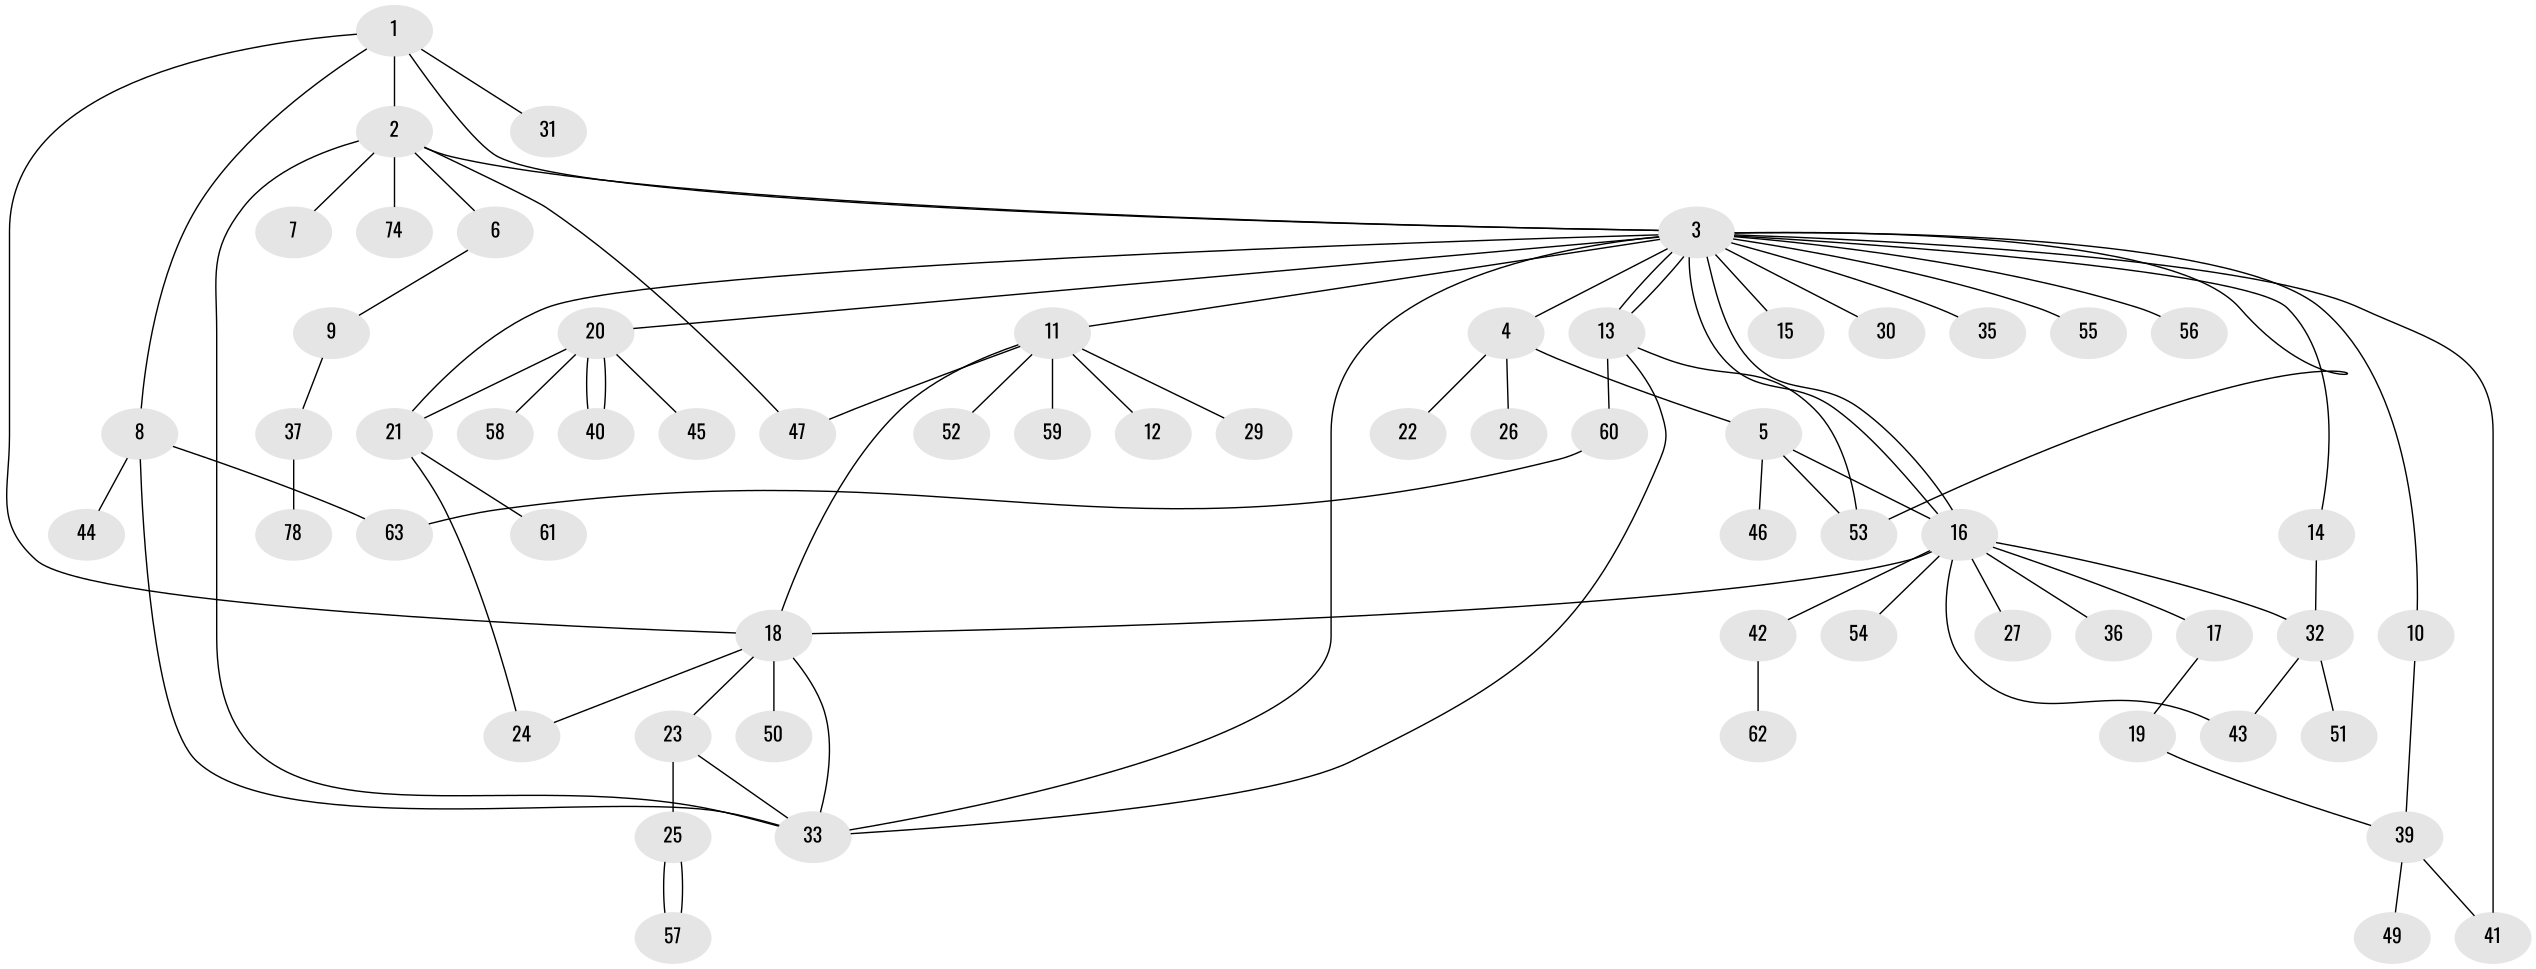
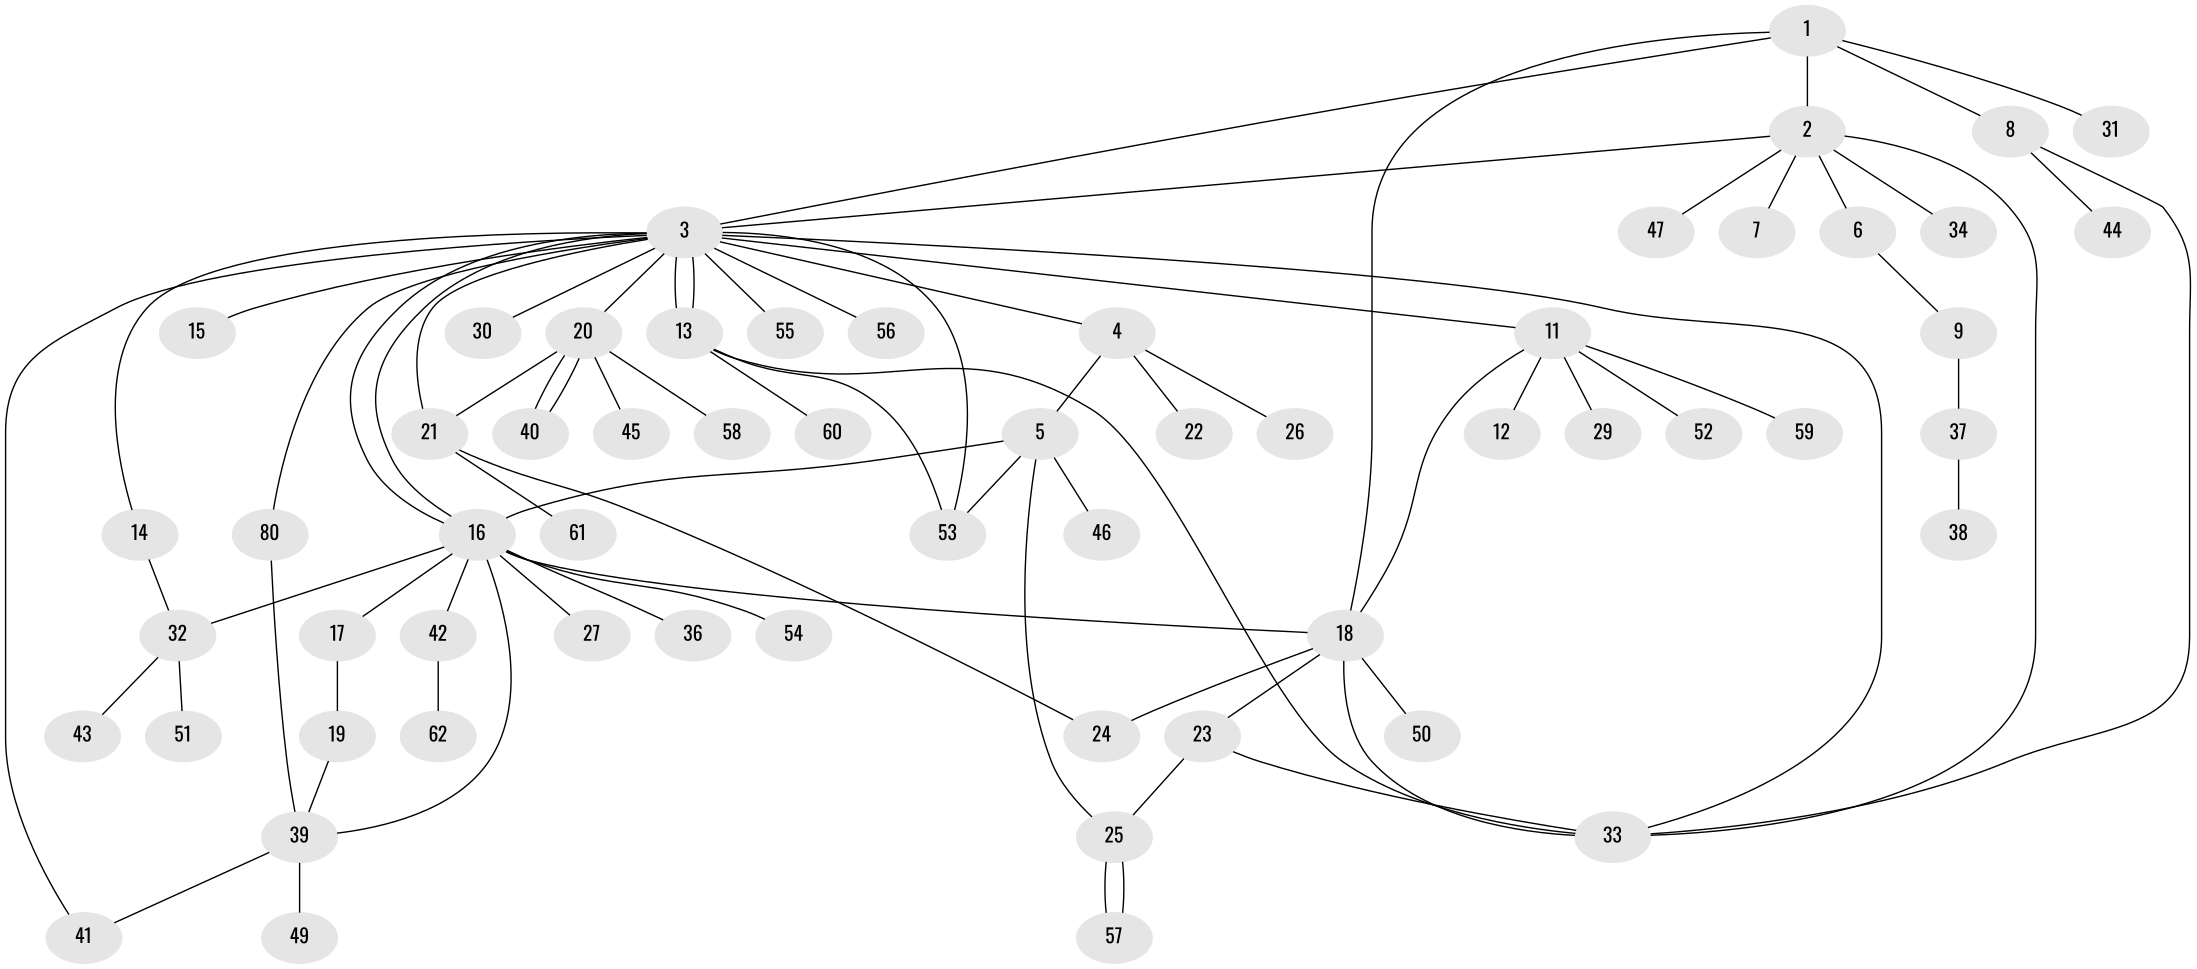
(394, 232) -> (1959, 232)
(1988, 333) -> none
(915, 386) -> none
(294, 535) -> (1959, 535)
(394, 535) -> none
(2416, 636) -> (270, 535)
none -> (1027, 646)
(2028, 701) -> (497, 745)
